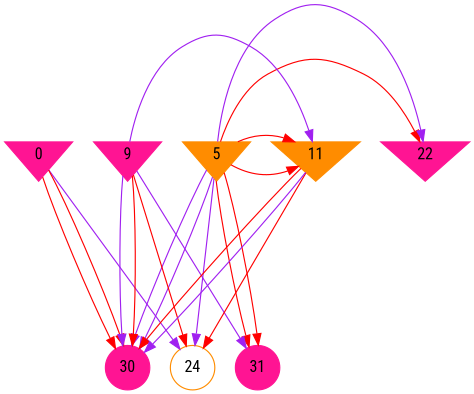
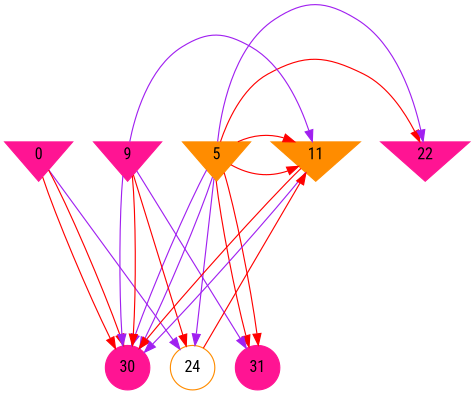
(258, 256) -> (254, 261)
